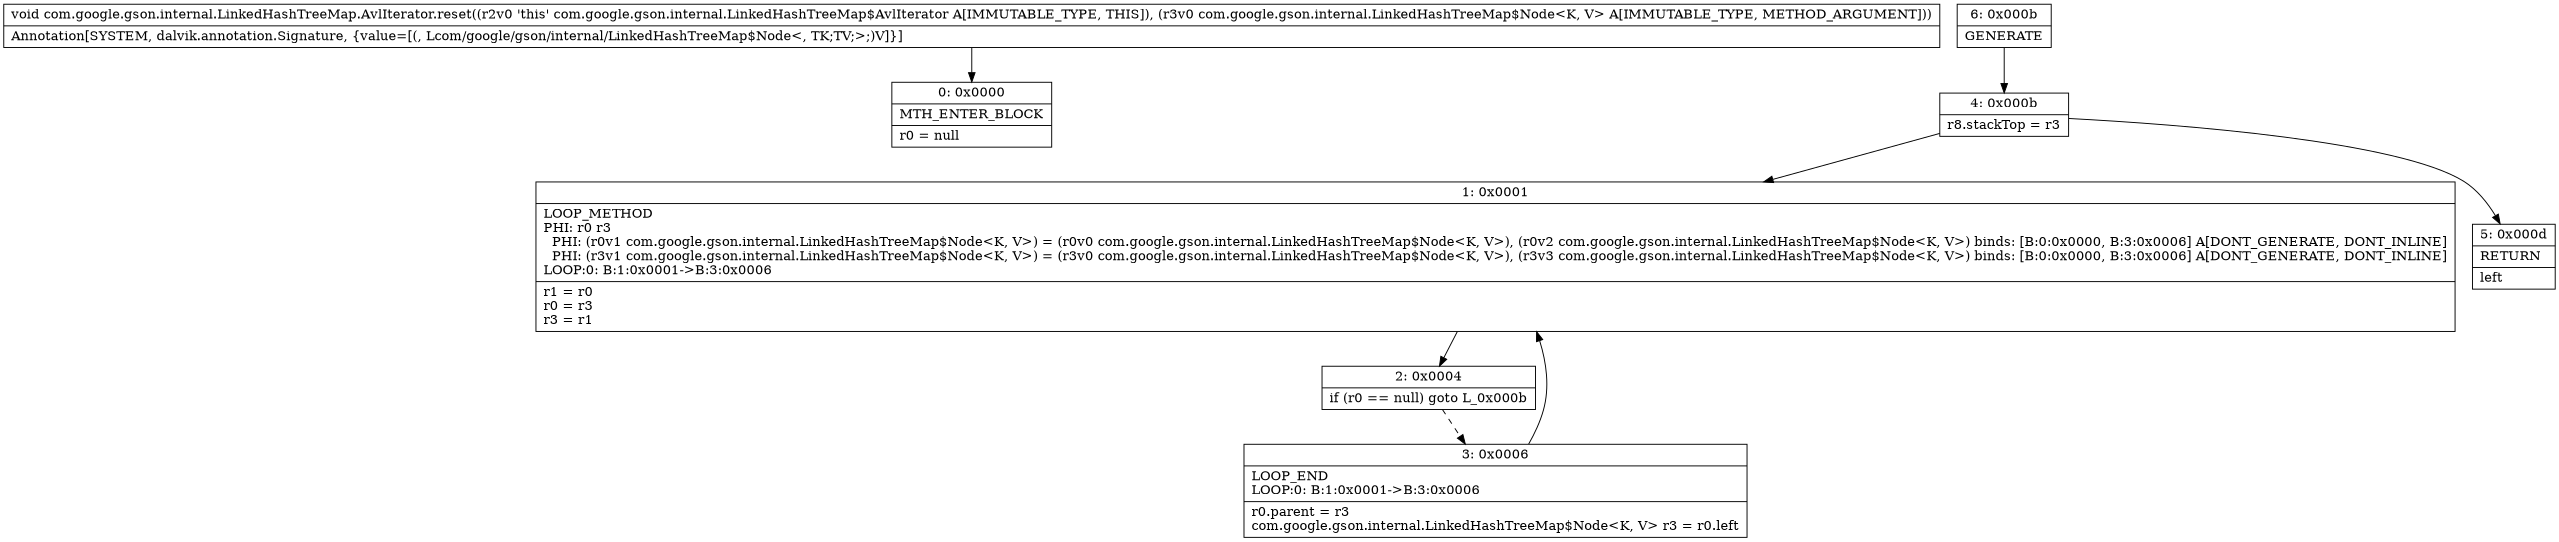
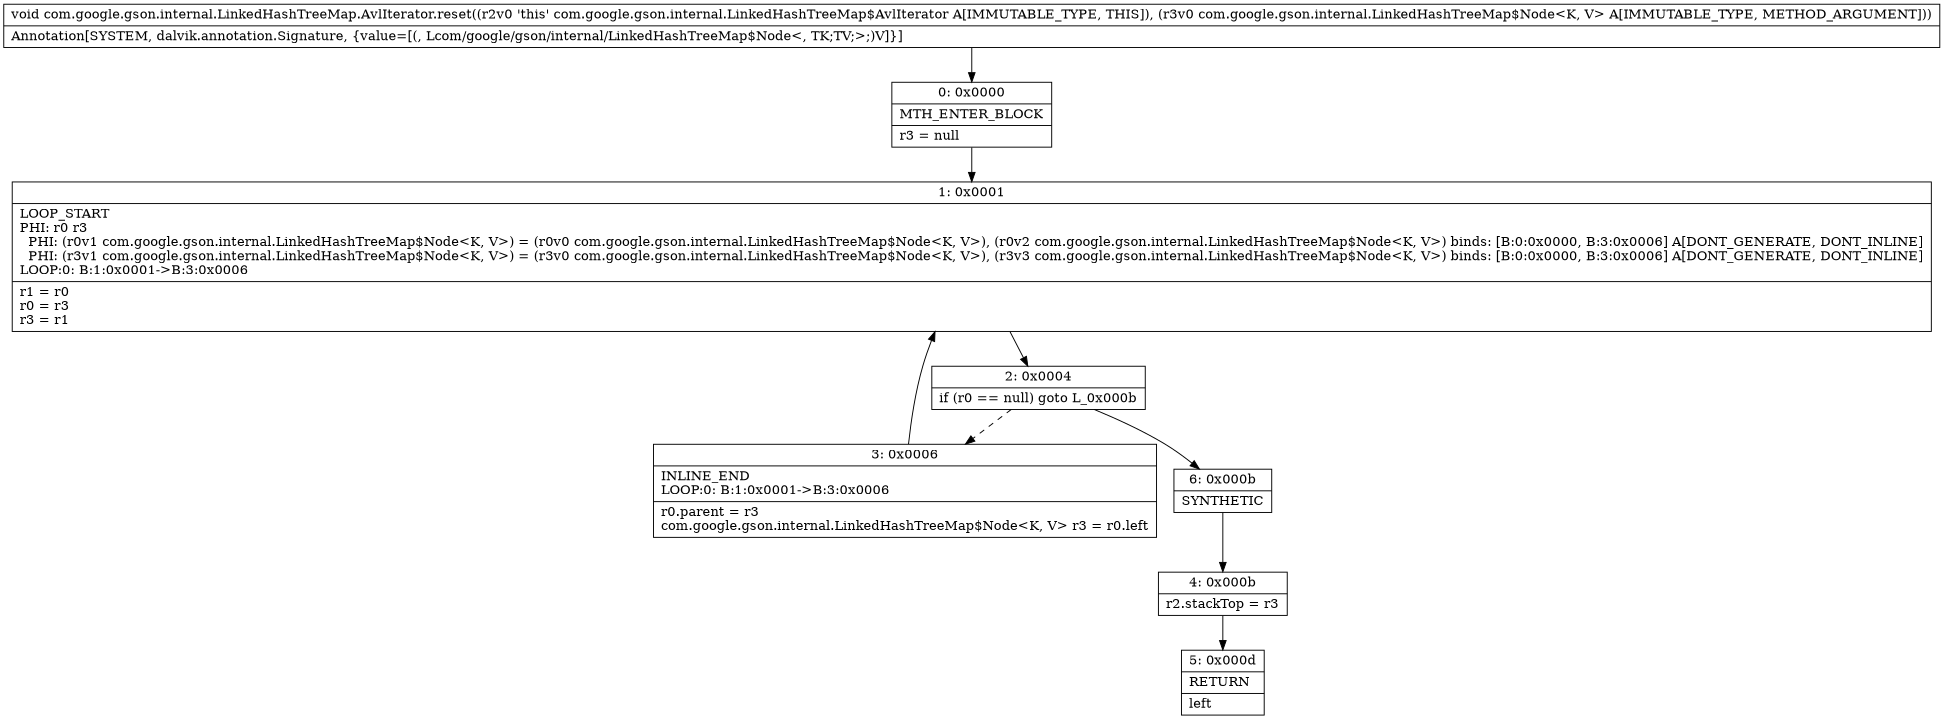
(2004, 36) -> (1223, 501)
(2004, 125) -> (1223, 604)
(929, 136) -> (929, 136)
(1856, 156) -> (972, 160)
(598, 214) -> (65, 214)
none -> (1145, 433)
(1290, 476) -> (706, 476)
